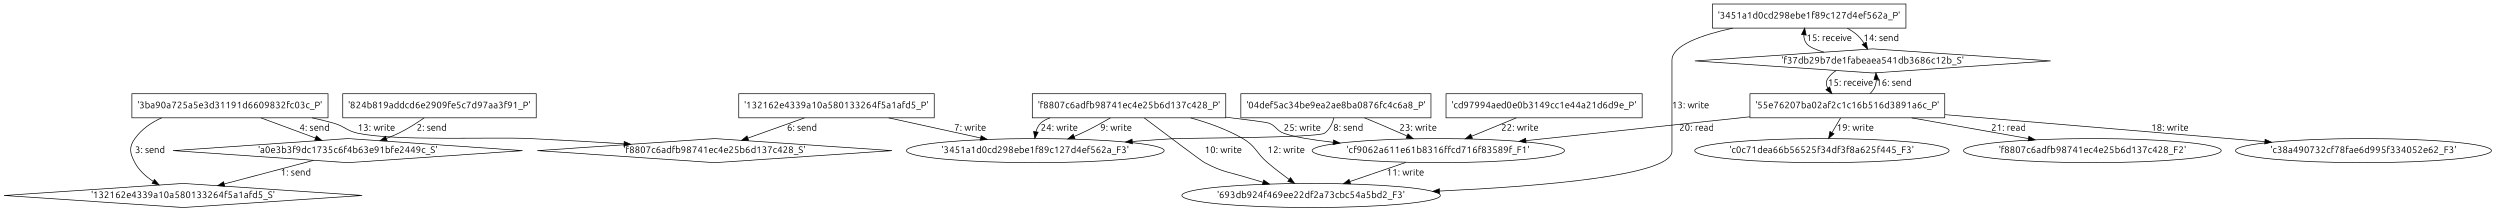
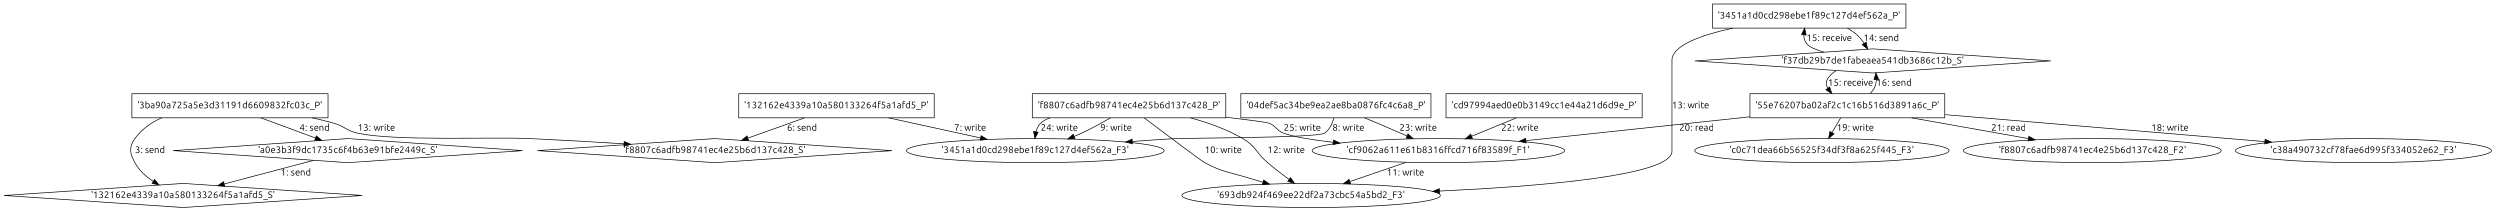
(439, 106) -> none
(1349, 128) -> (1349, 128)
